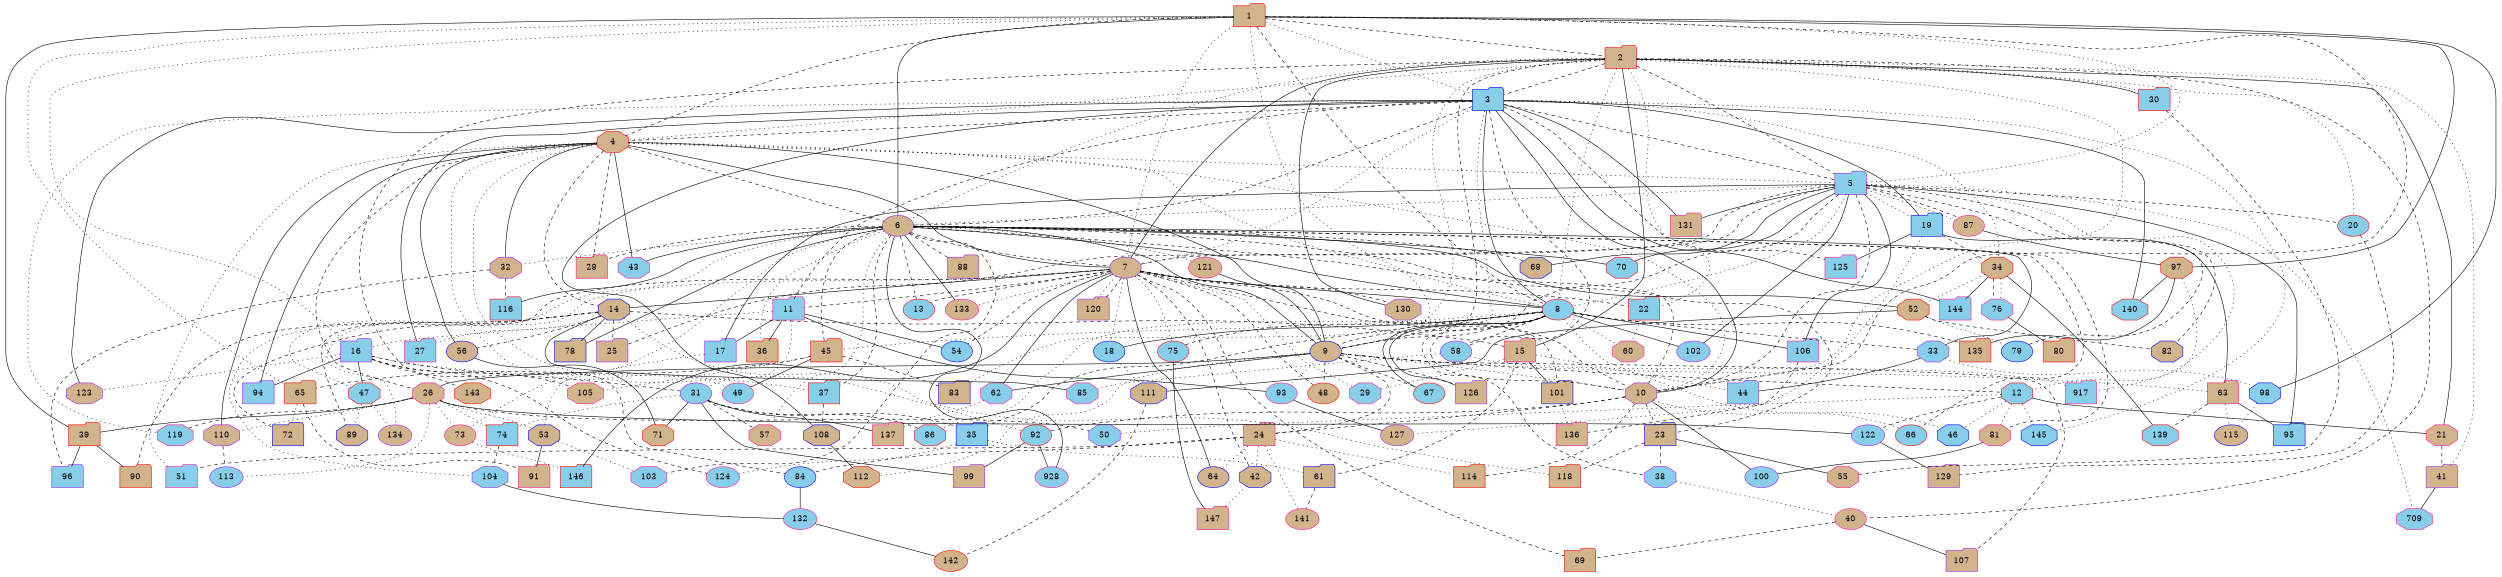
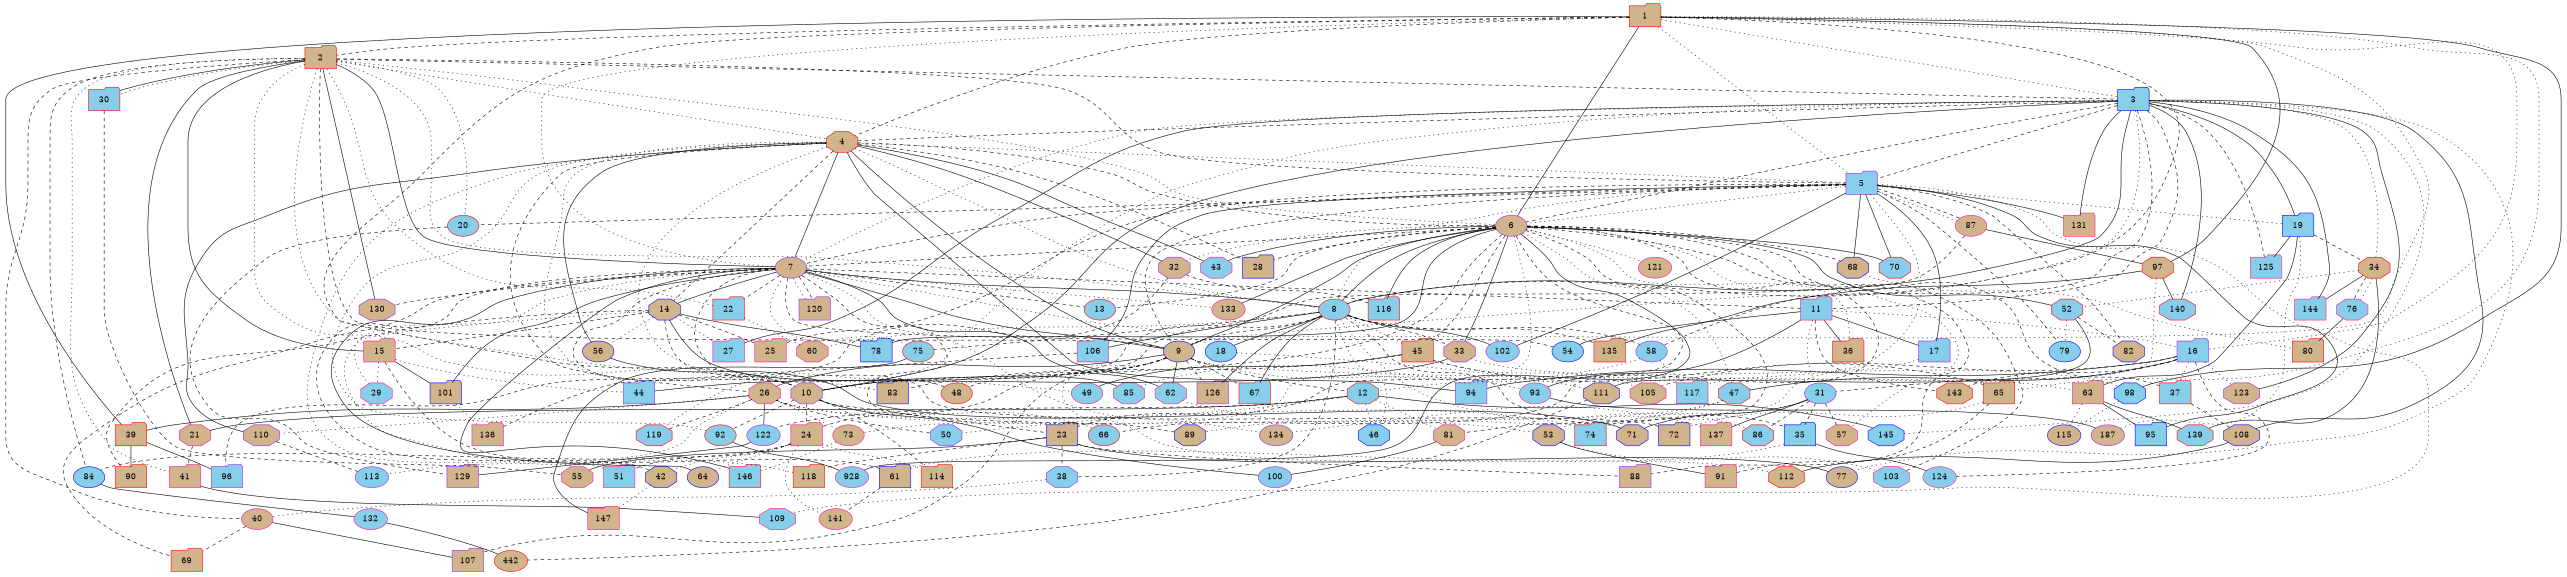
(592, 268) -> (1258, 268)
(1282, 295) -> (973, 320)
none -> (2081, 298)
(1801, 309) -> (1305, 301)
(1913, 310) -> (2067, 310)
(1340, 316) -> (602, 299)
(540, 334) -> (631, 331)
(570, 351) -> (876, 351)
(612, 351) -> (770, 351)
(1933, 351) -> (1460, 351)
none -> (1824, 358)
(1429, 393) -> (1255, 393)
(2081, 393) -> (1692, 393)
(2028, 414) -> (1651, 405)
(2185, 418) -> (2139, 414)
(175, 435) -> (654, 435)
(658, 435) -> (1632, 435)
(1397, 435) -> (2108, 435)
(820, 462) -> (1865, 456)
none -> (1362, 466)
(490, 477) -> none
(969, 477) -> none
none -> (1842, 477)
(2442, 477) -> (185, 477)
(2414, 519) -> (777, 519)
(951, 561) -> (511, 561)
